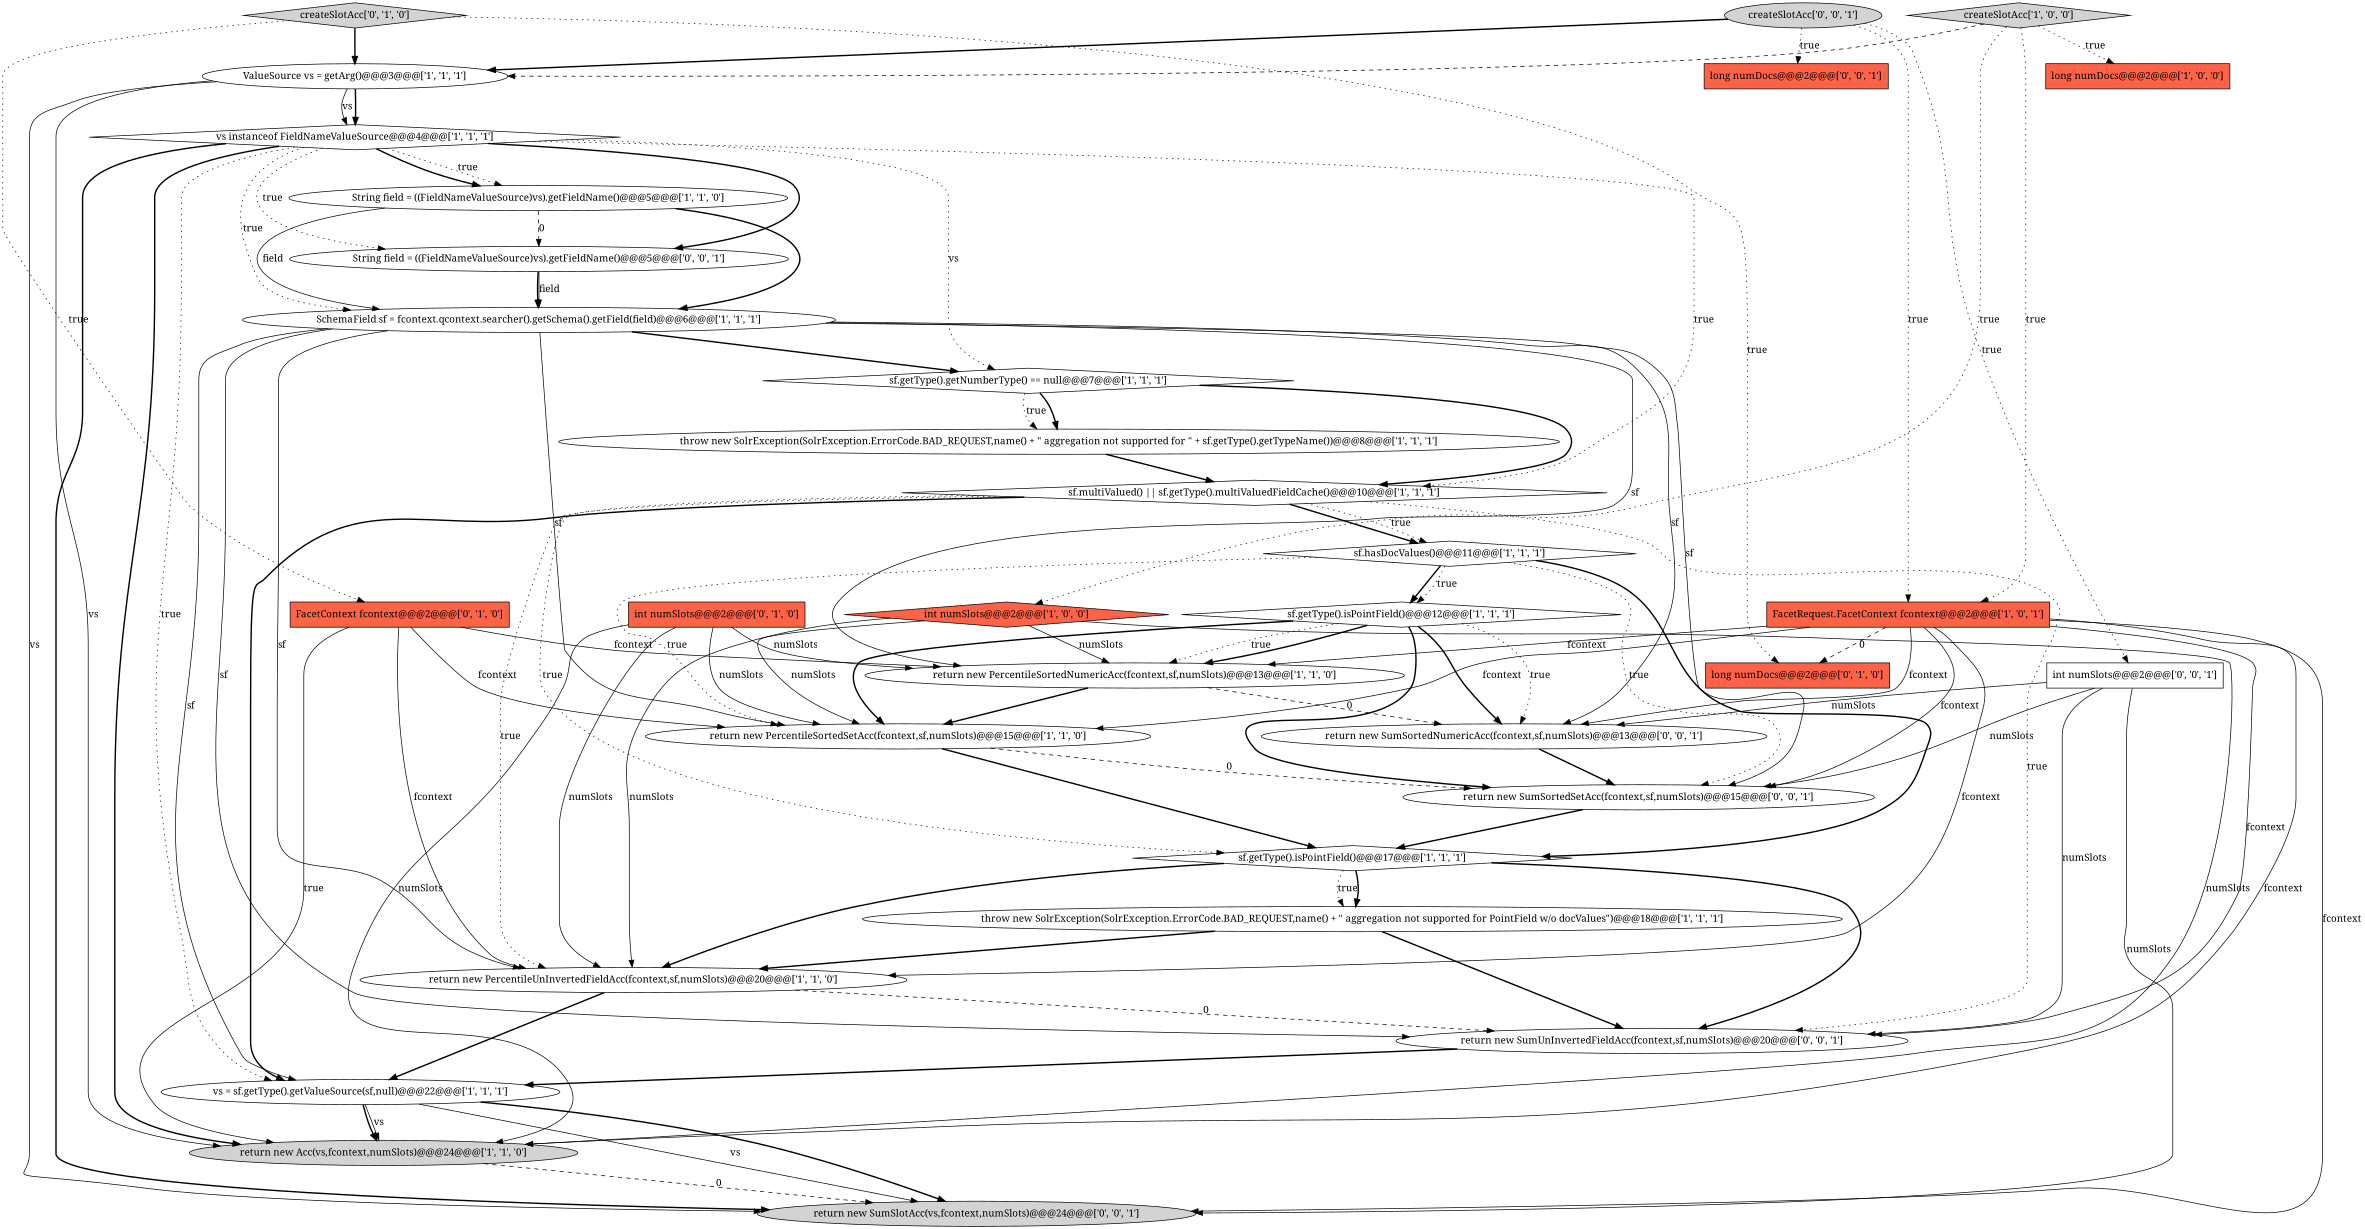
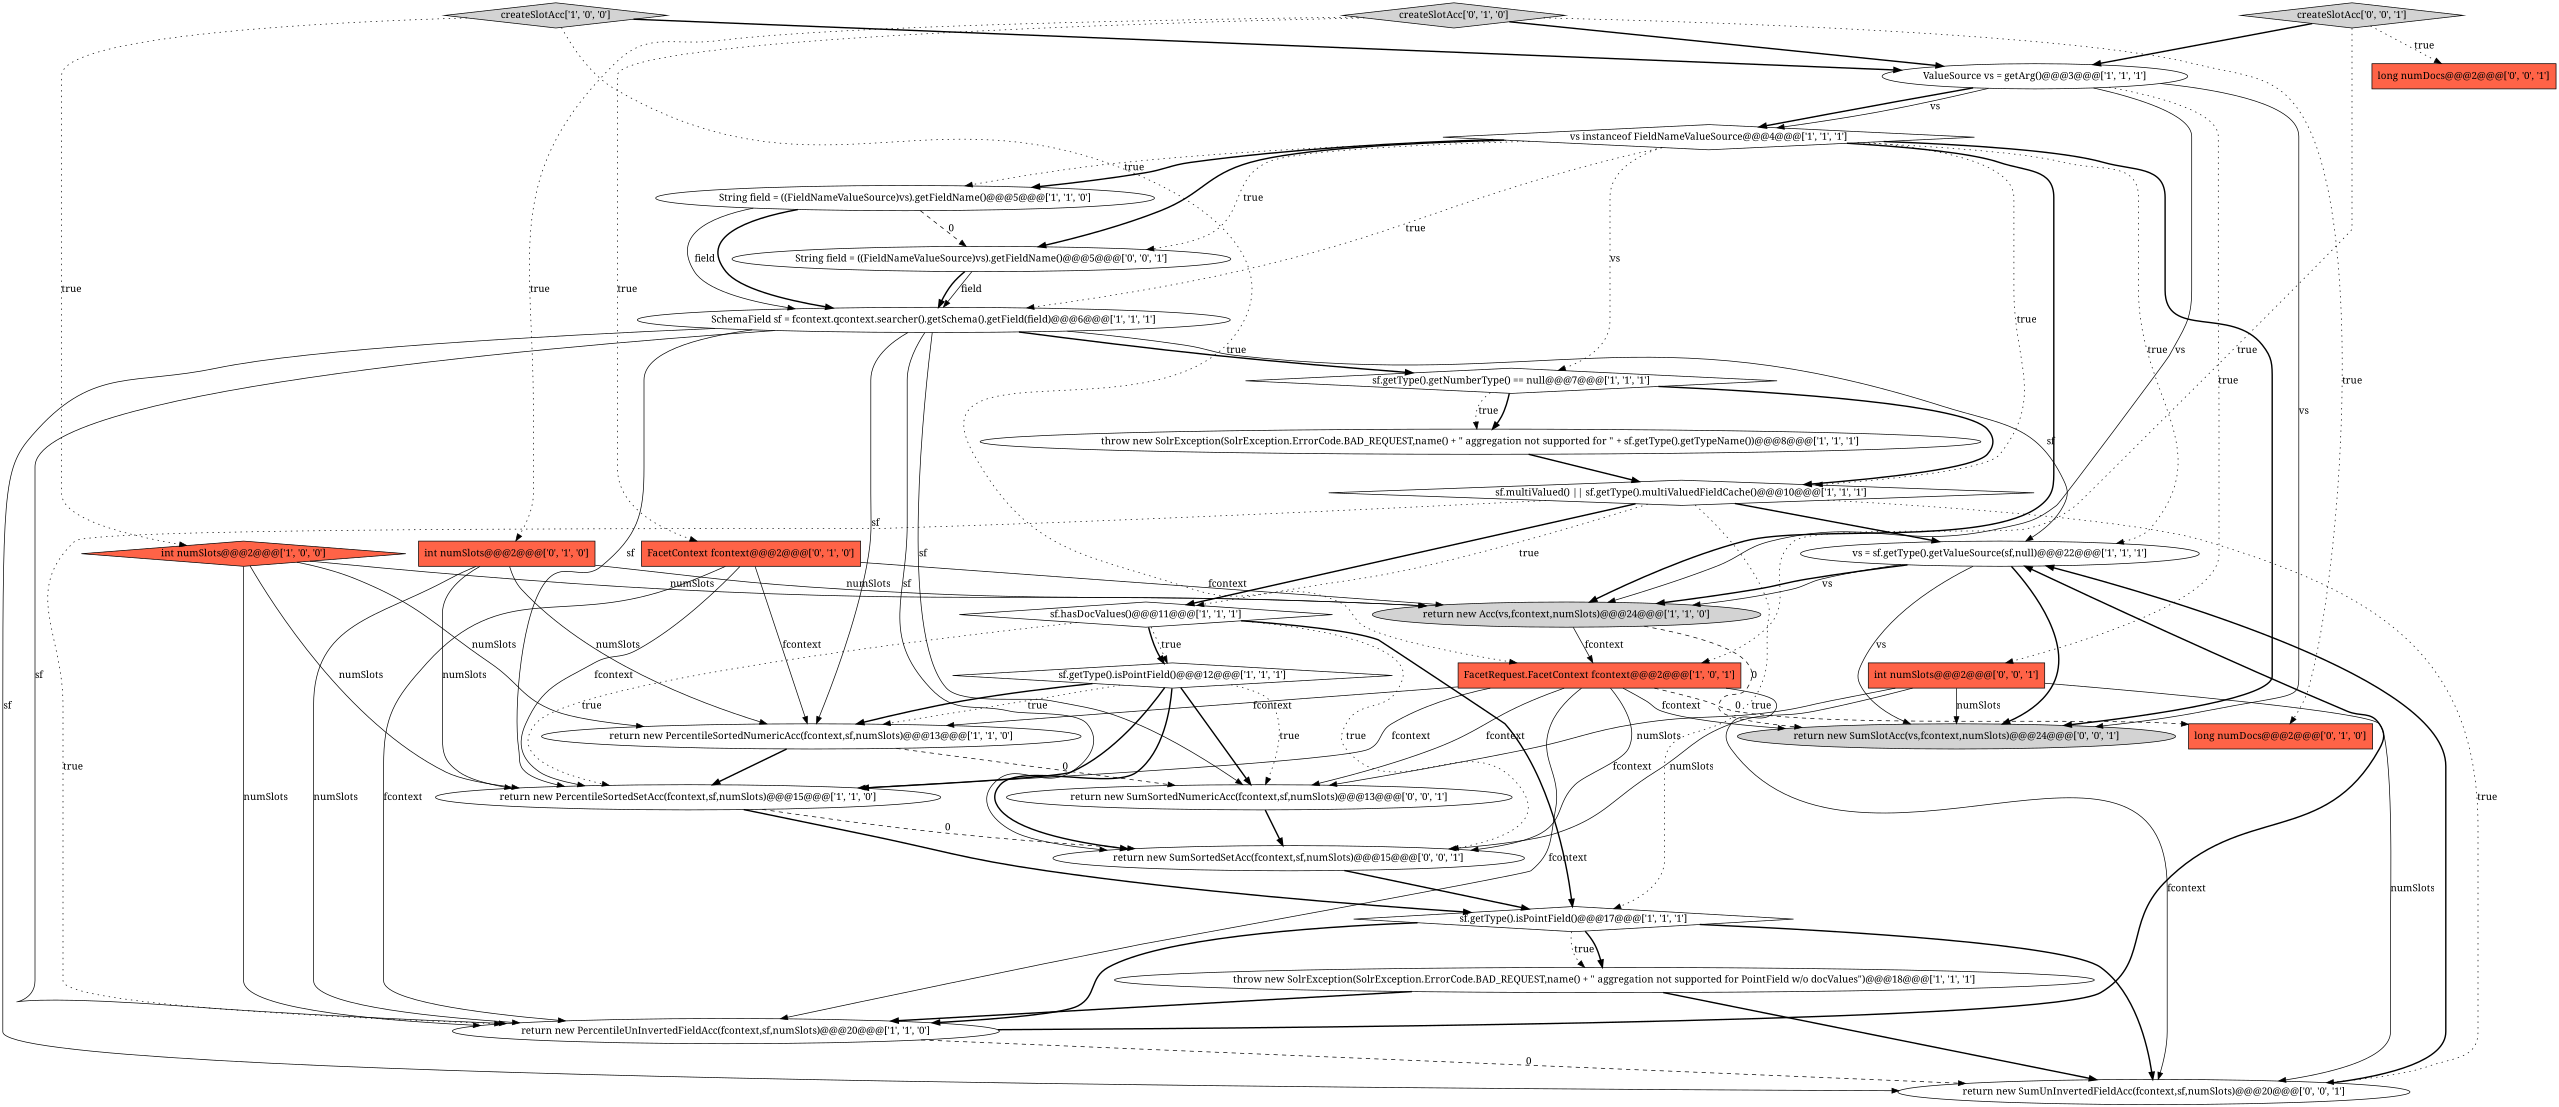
(1803, 15) -> (2352, 15)
none -> (734, 39)
(1214, 73) -> (1264, 45)
(2138, 76) -> none
(1971, 322) -> (2219, 403)
(2135, 676) -> (1956, 676)
(314, 889) -> (1228, 584)
(1673, 1105) -> (1581, 642)
